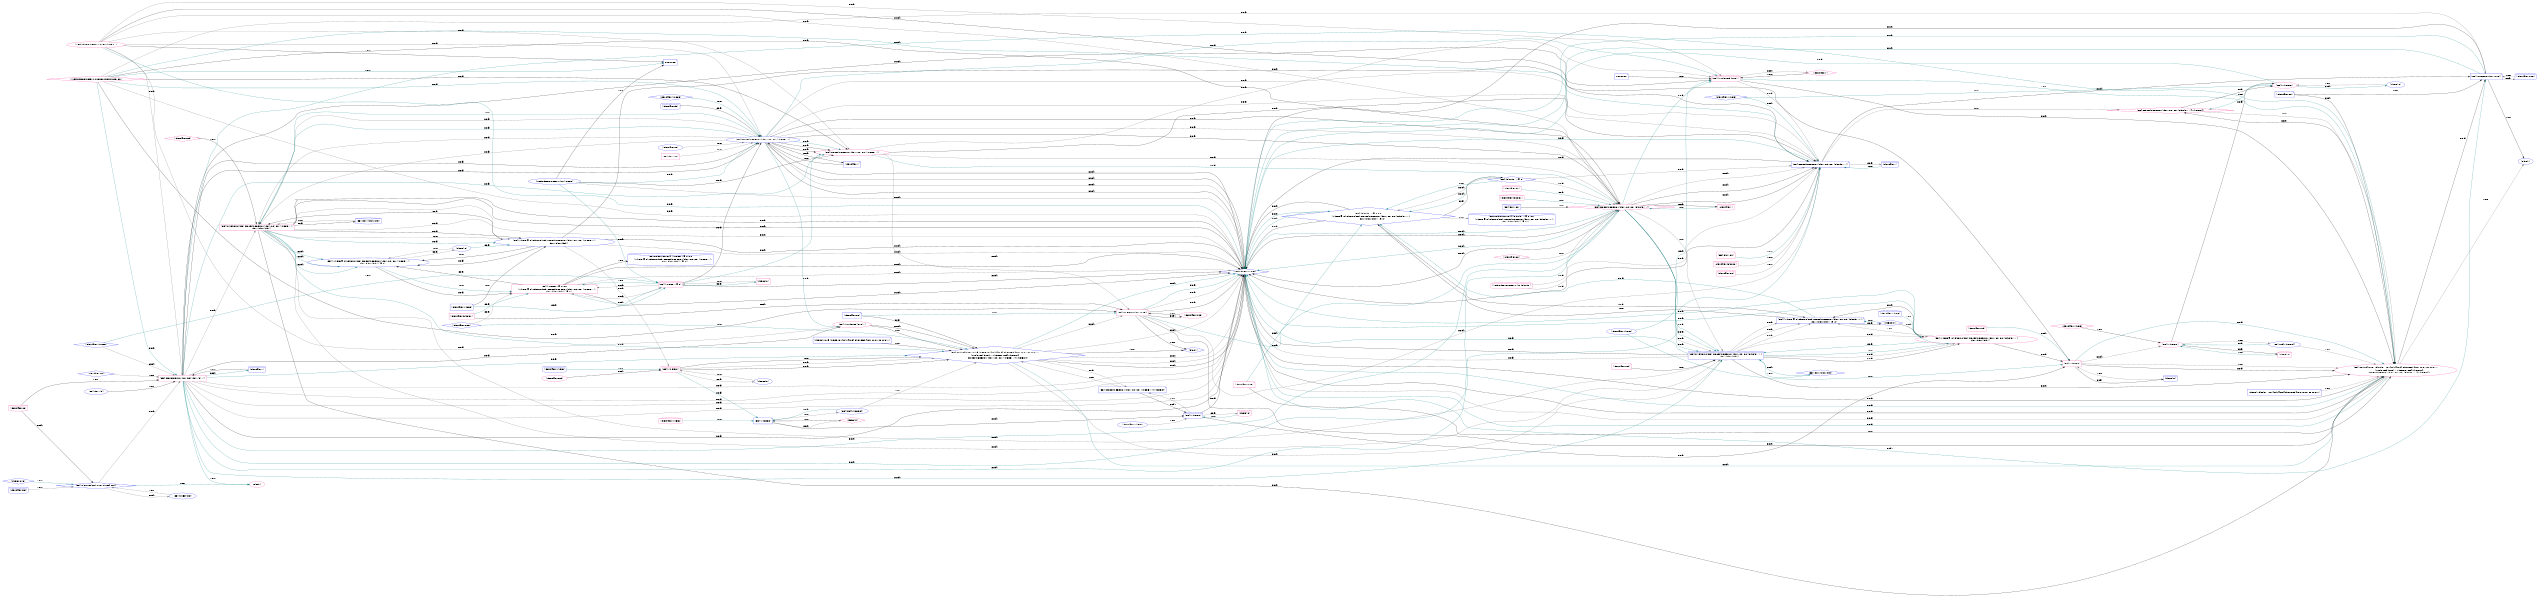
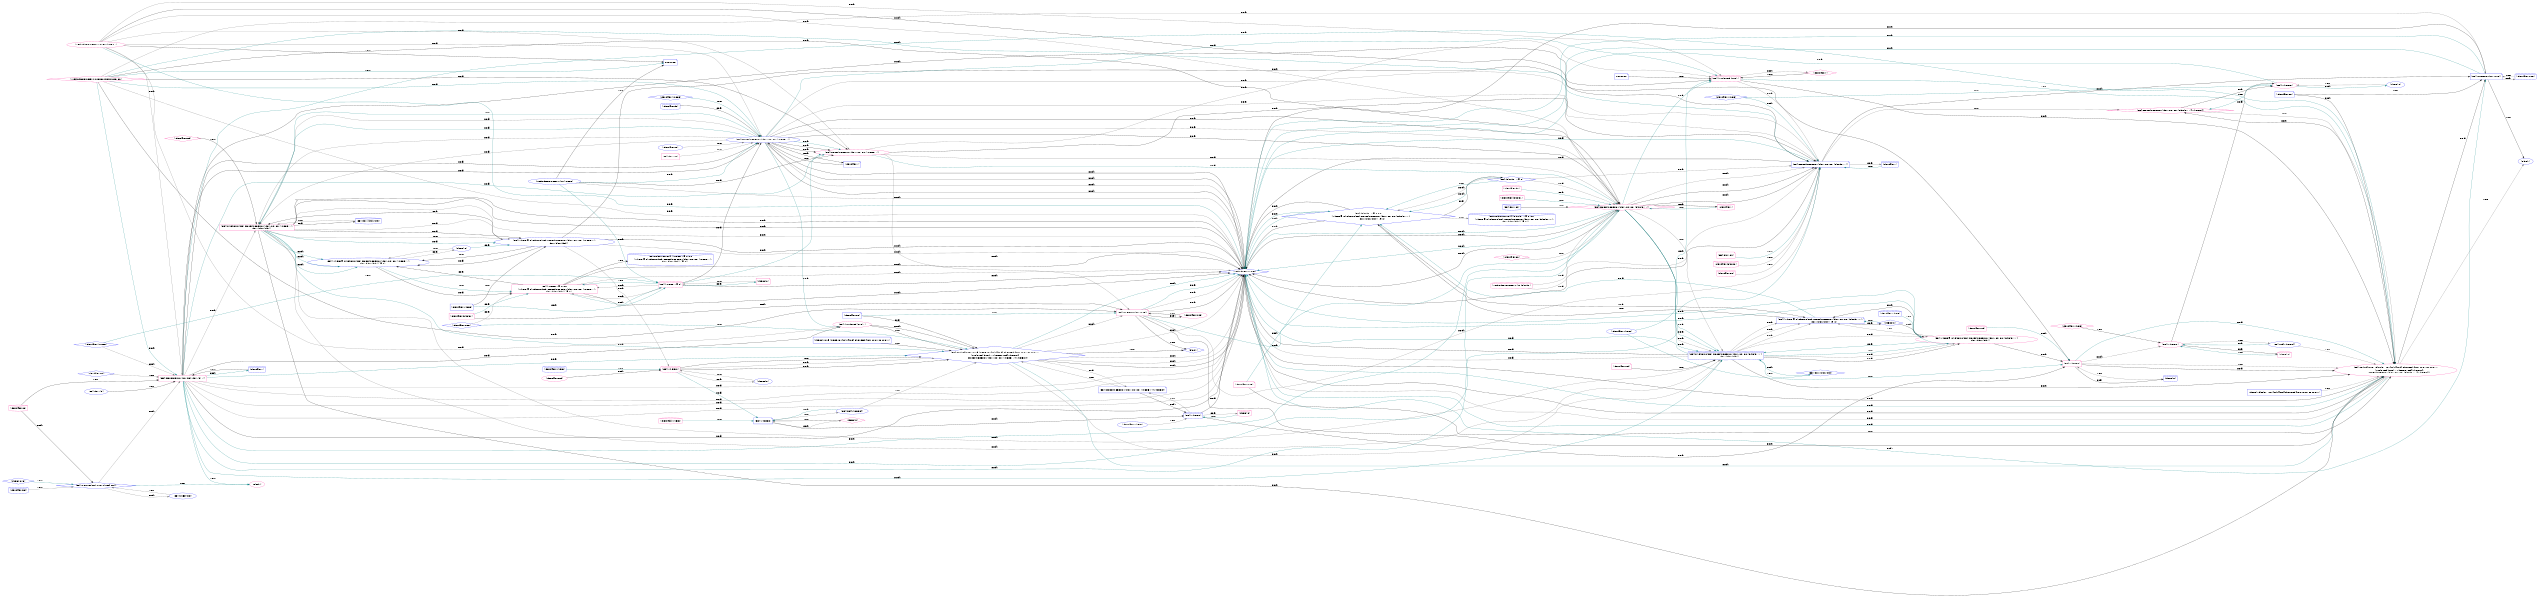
(152, 412) -> (152, 412)
